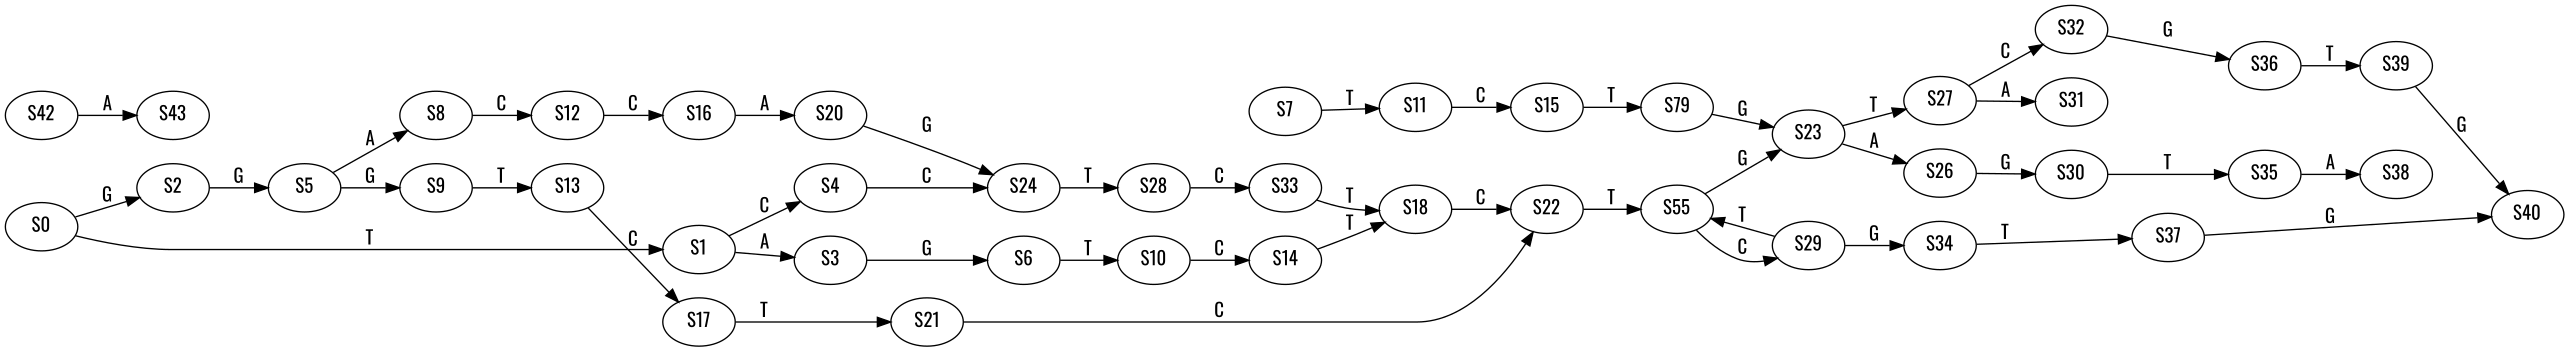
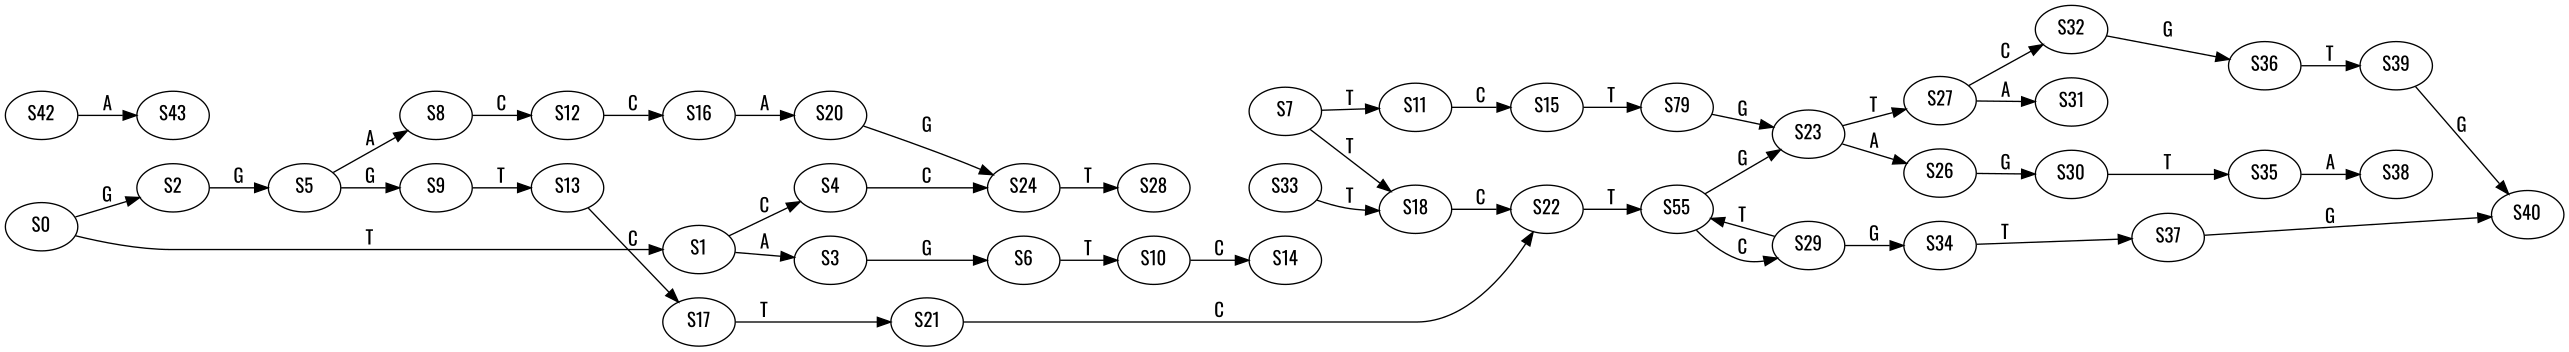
(1213, 188) -> none
(1345, 239) -> (1345, 156)
